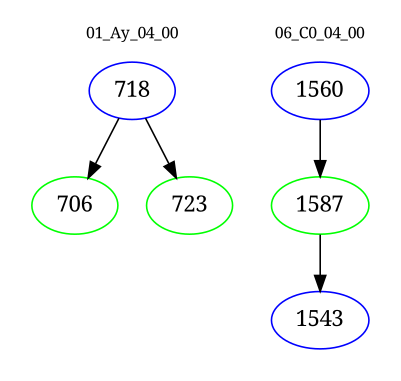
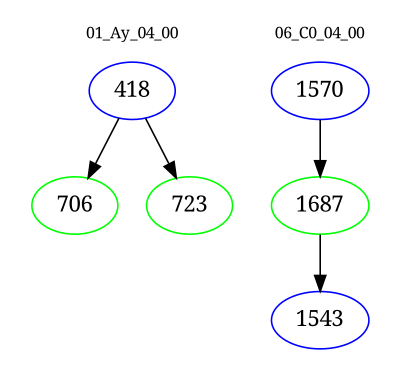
(132, 91) -> (132, 91)
(320, 91) -> (320, 91)
(320, 206) -> (320, 206)
